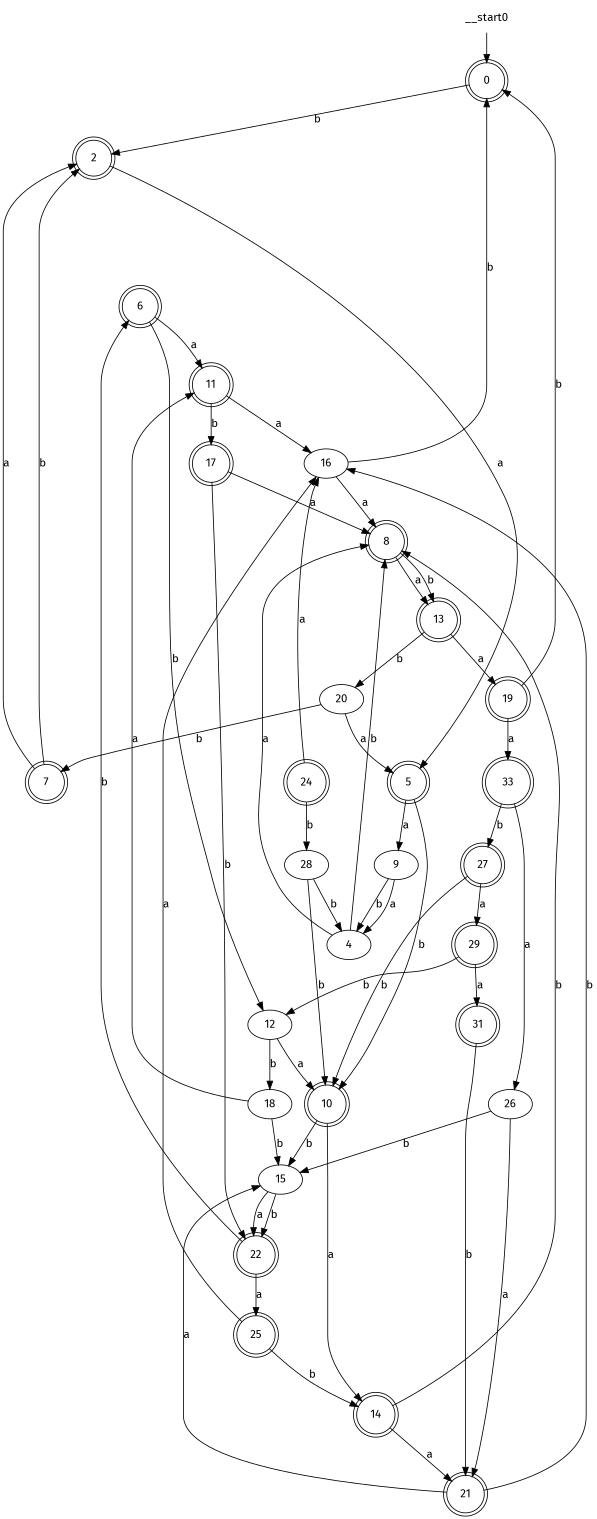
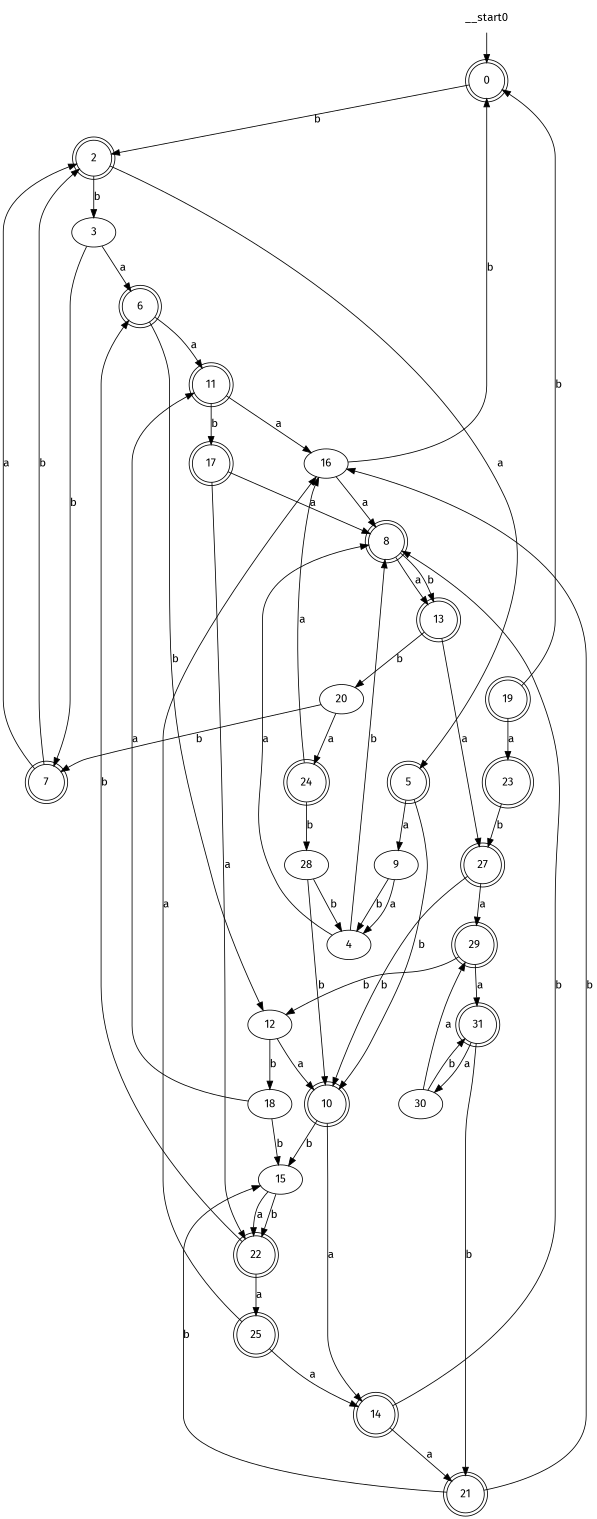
none -> (94, 232)
(470, 656) -> (460, 738)
(360, 745) -> (327, 735)
(508, 782) -> (508, 782)
(228, 865) -> (228, 865)
none -> (421, 1104)
(510, 1104) -> none
(187, 1335) -> (187, 1335)
(313, 1375) -> (313, 1375)
